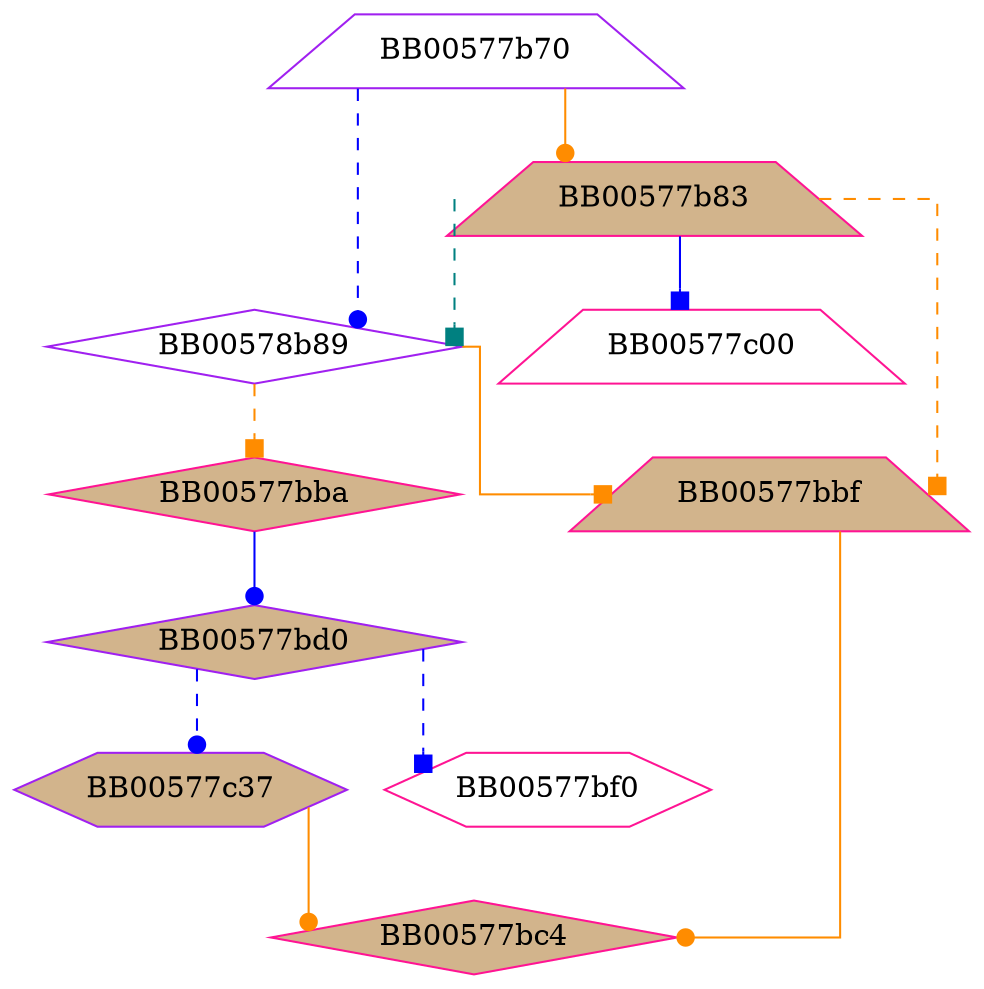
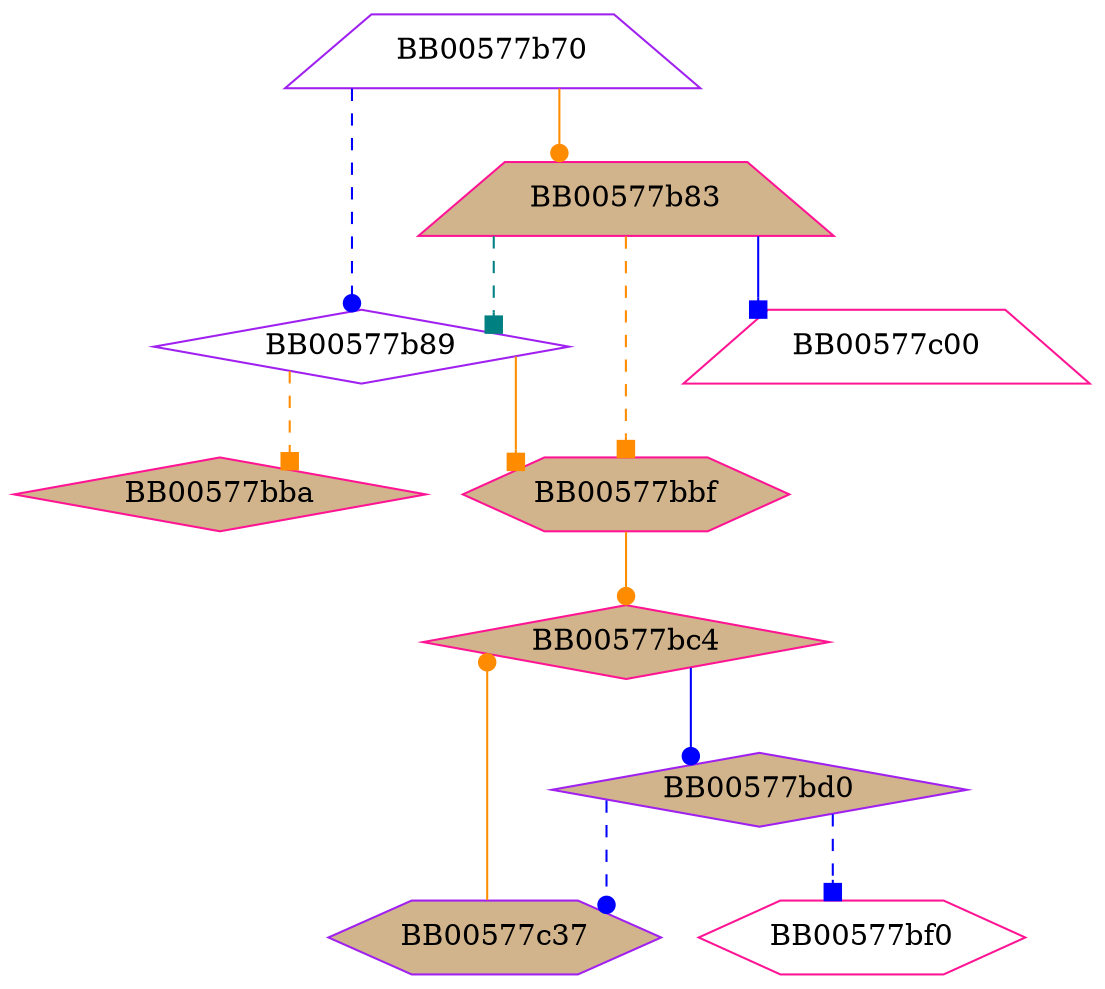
(254, 347) -> (361, 347)
(769, 494) -> (626, 494)
(254, 560) -> (691, 708)
